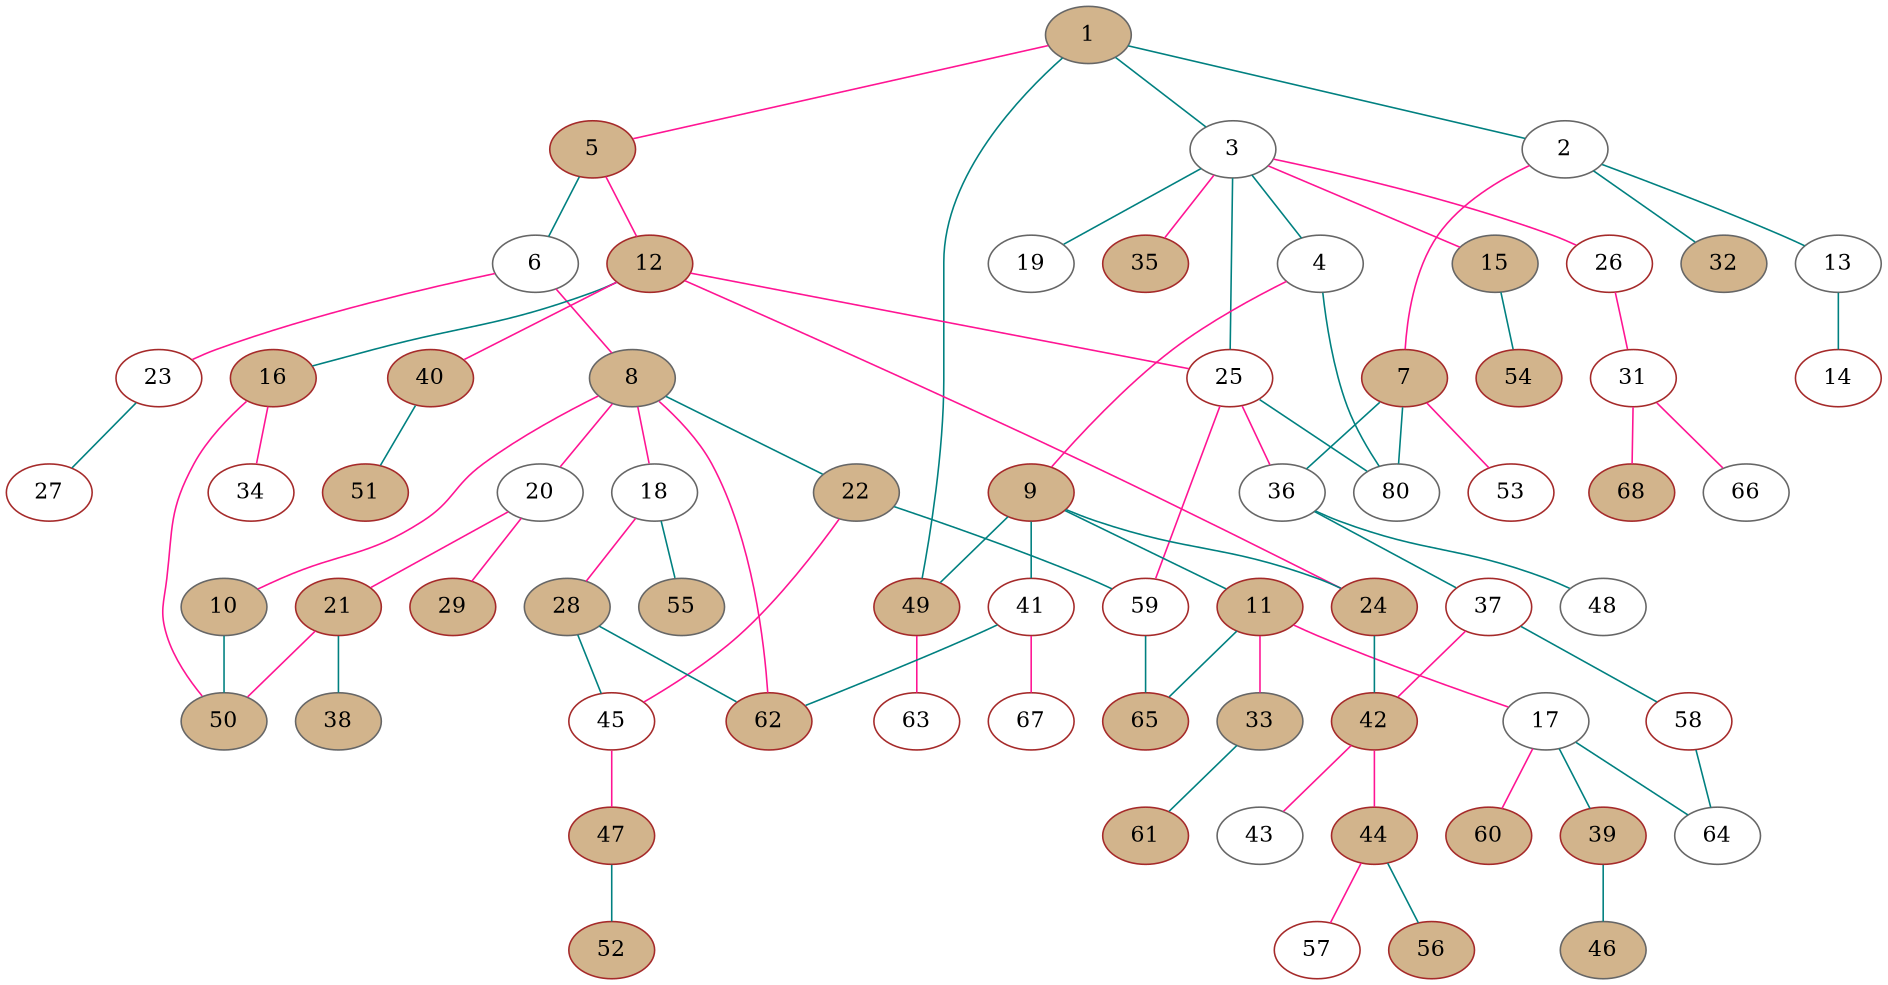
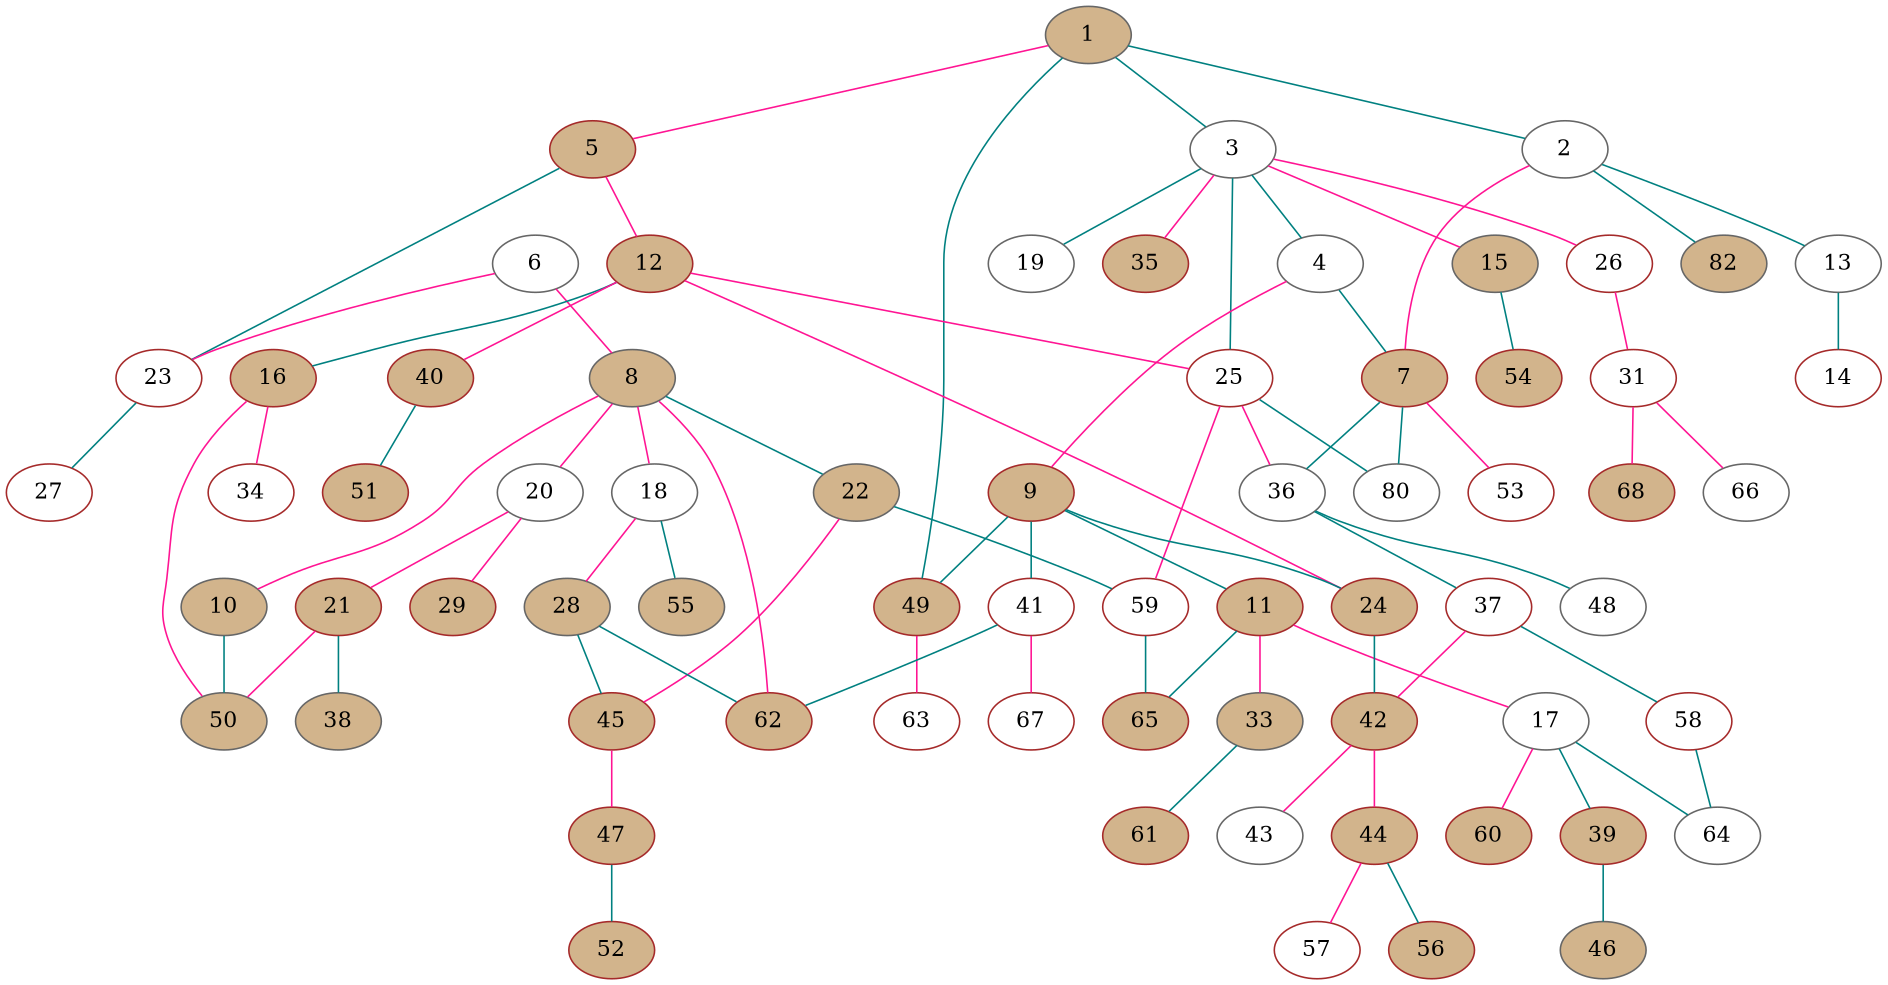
(564, 207) -> (376, 264)
(1724, 264) -> (1724, 264)
(1340, 383) -> (1363, 321)
(612, 721) -> (612, 721)
